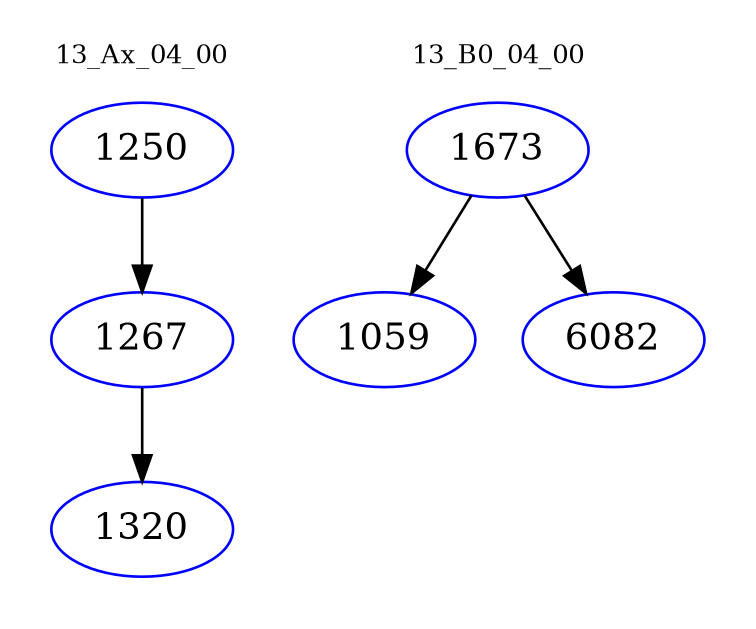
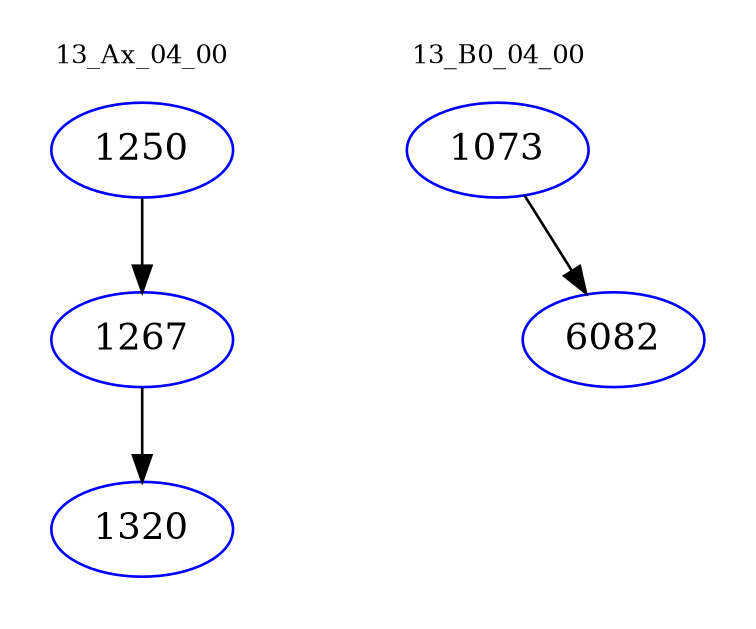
(498, 150) -> (498, 150)
(384, 340) -> none
